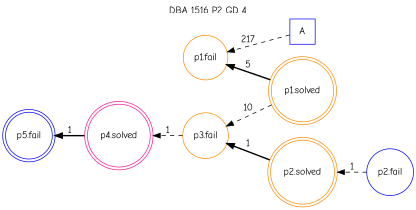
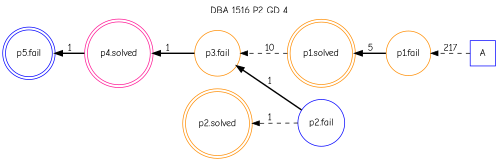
(252, 73) -> (374, 53)
(171, 136) -> (177, 53)
(252, 153) -> (272, 90)
